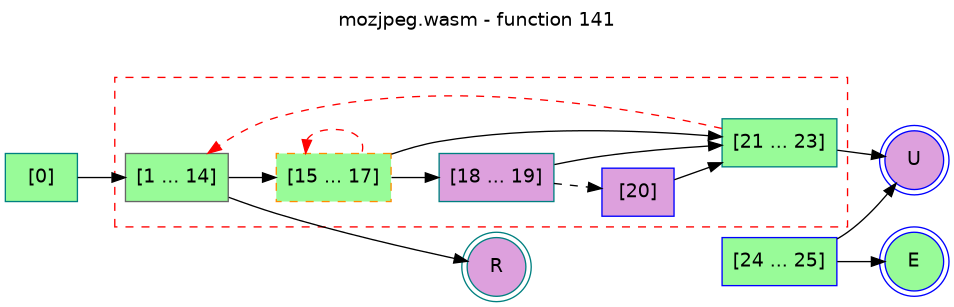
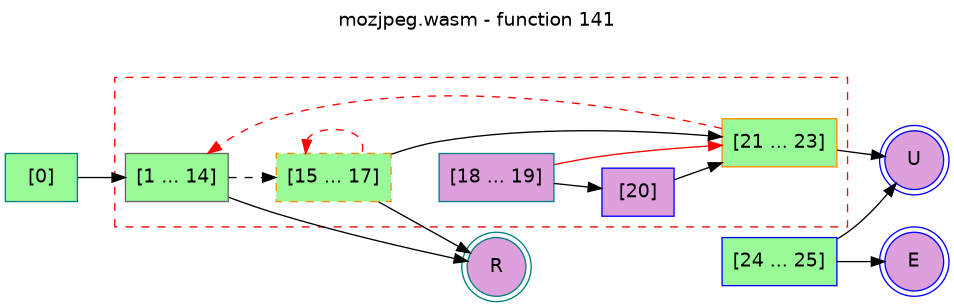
(779, 143) -> (779, 143)
(631, 153) -> (631, 153)
(245, 178) -> (245, 178)
(408, 178) -> (408, 219)
(571, 185) -> (571, 185)
(914, 262) -> (914, 262)
